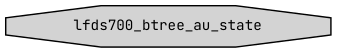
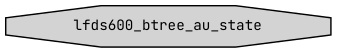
(168, 26) -> (168, 26)
